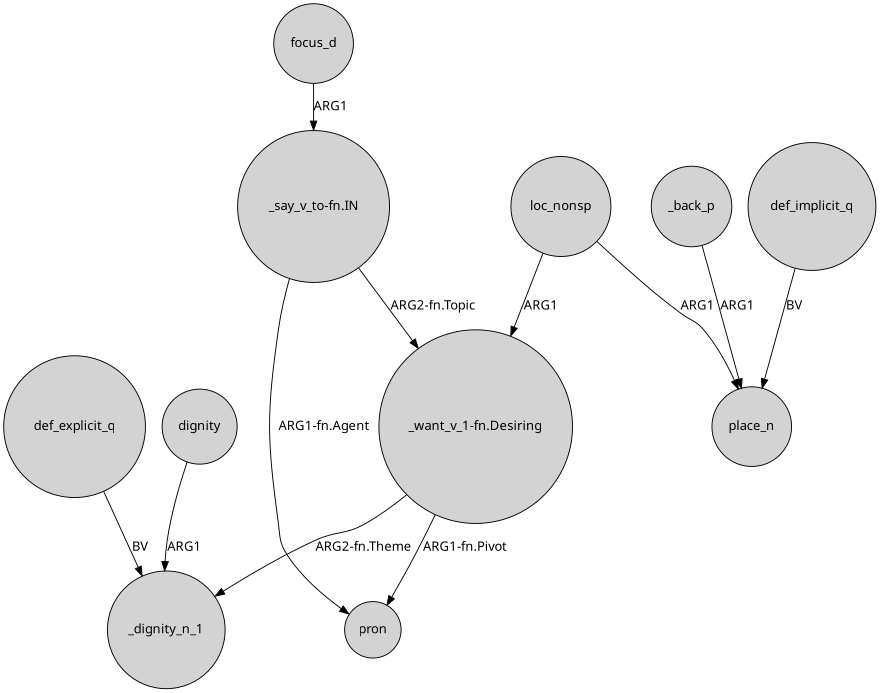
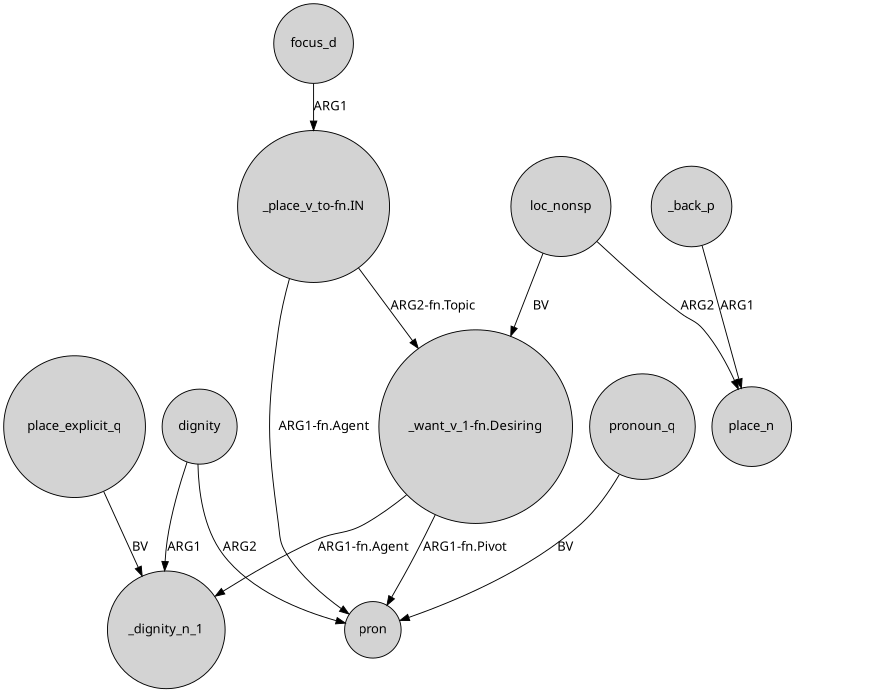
(314, 206) -> (314, 206)
(812, 206) -> none
(541, 306) -> (541, 306)
(698, 306) -> (698, 306)
(75, 427) -> (75, 427)
none -> (642, 427)
(364, 547) -> (364, 547)
none -> (236, 568)
